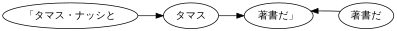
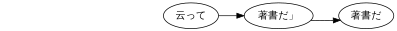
(329, 11) -> (322, 21)
(70, 16) -> none
(191, 16) -> (191, 16)
